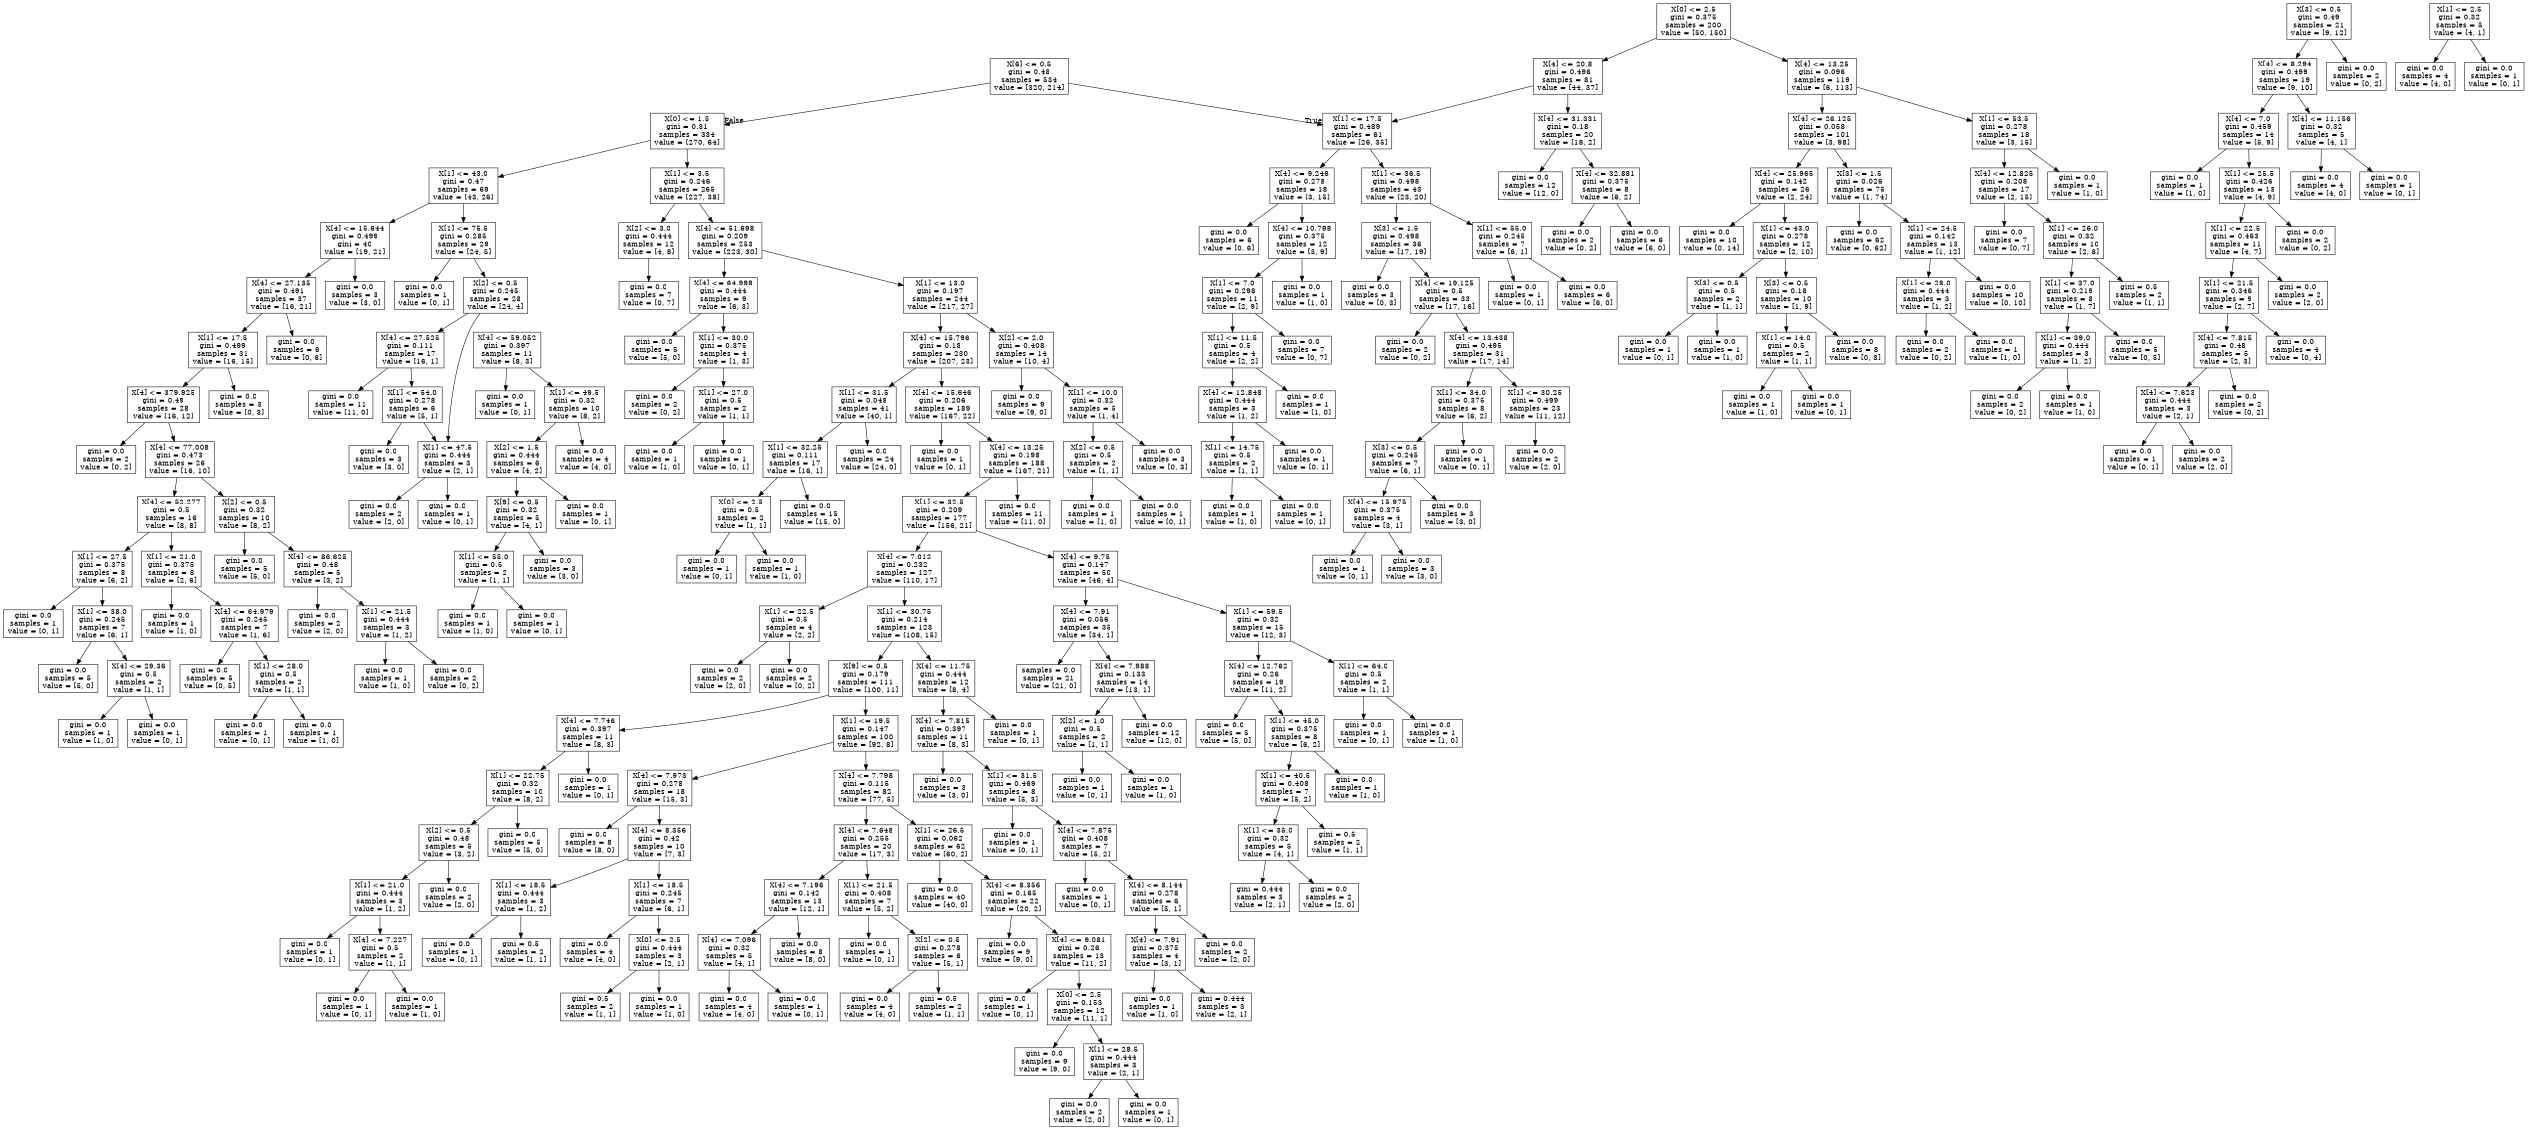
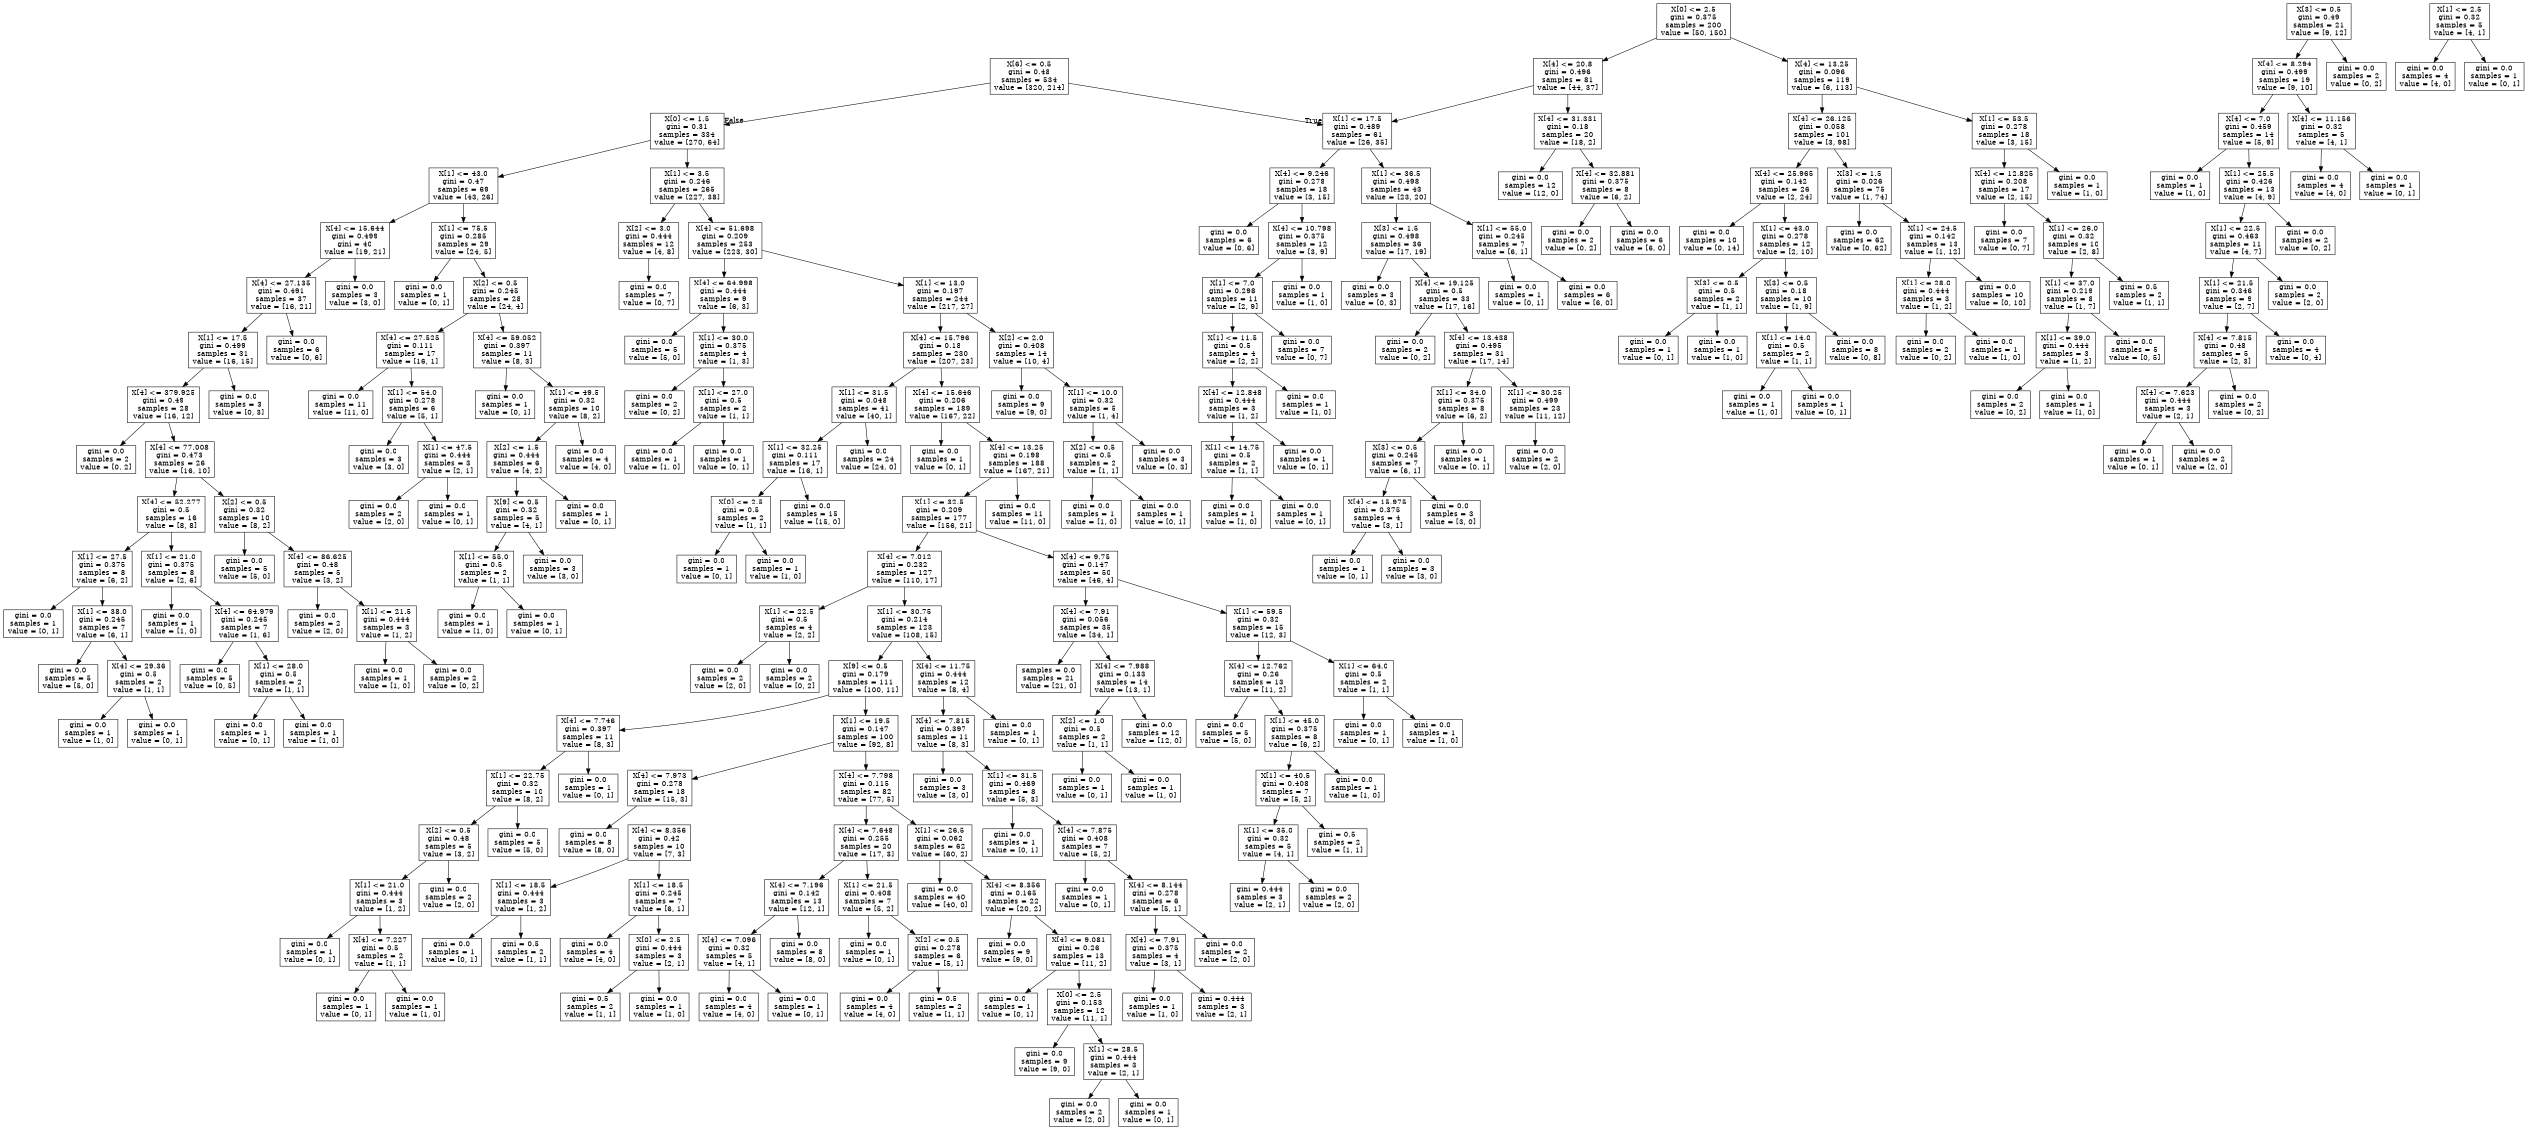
(456, 372) -> (501, 320)
(1258, 679) -> (1258, 679)
(660, 813) -> none
